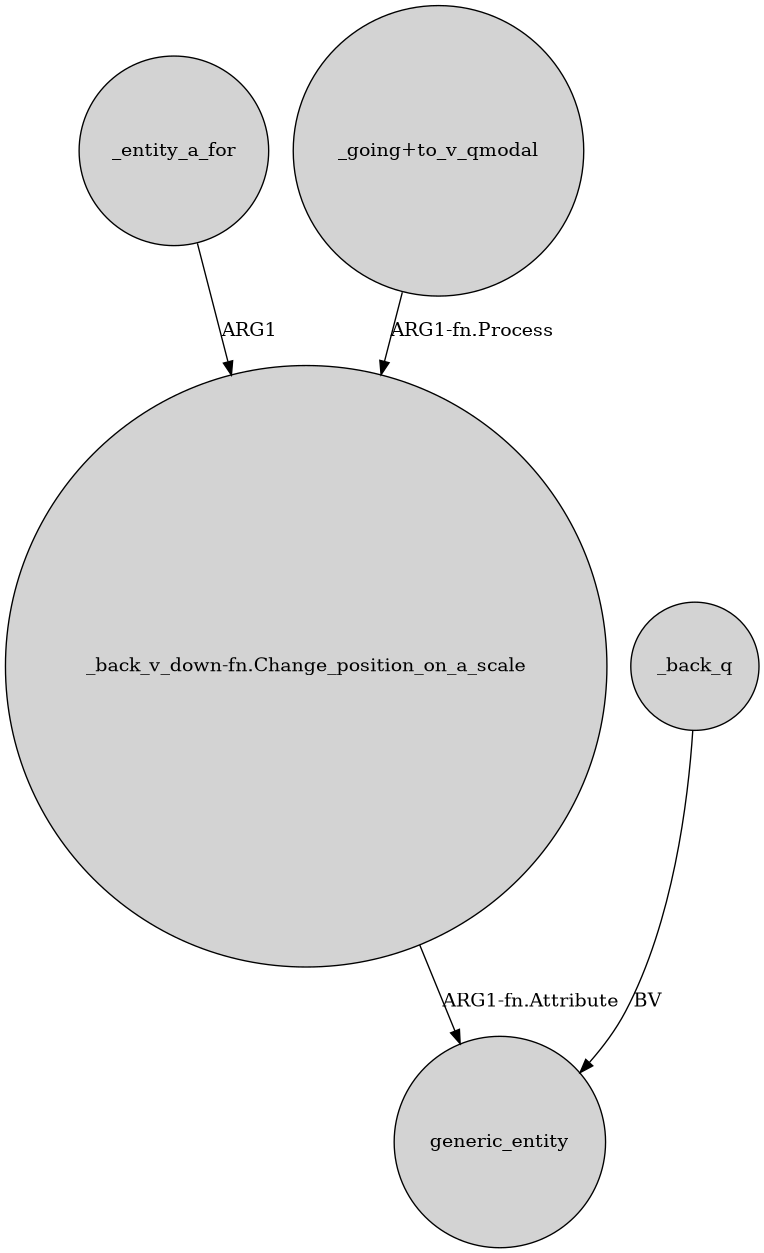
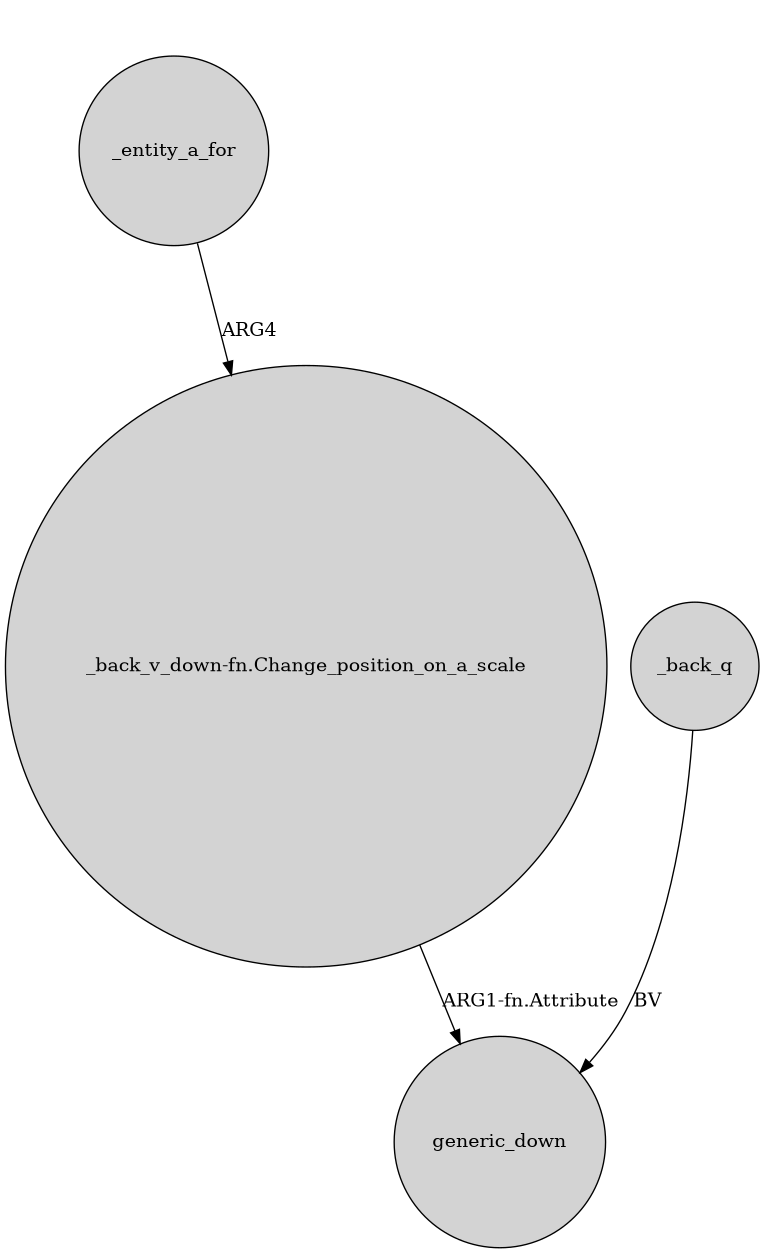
(438, 151) -> none
(250, 331) -> (250, 331)
(500, 1142) -> (500, 1142)
